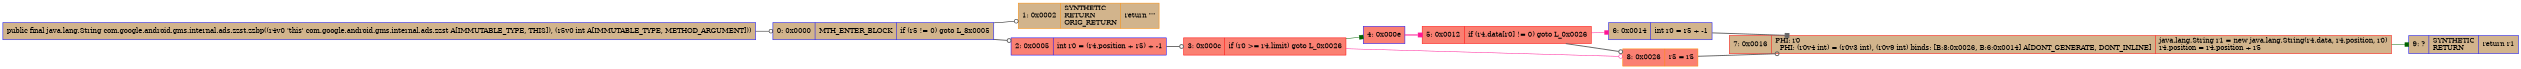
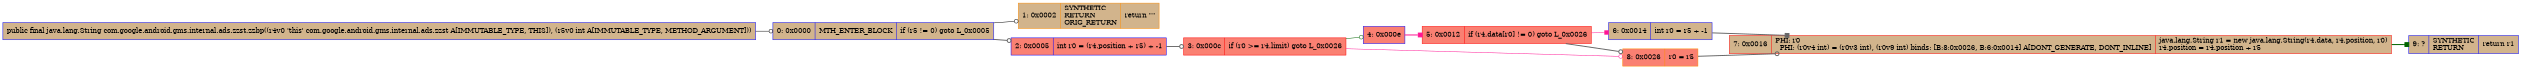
(945, 31) -> (945, 31)
(1352, 38) -> (1353, 38)
(2398, 45) -> (2398, 45)
(1681, 57) -> (1681, 57)
